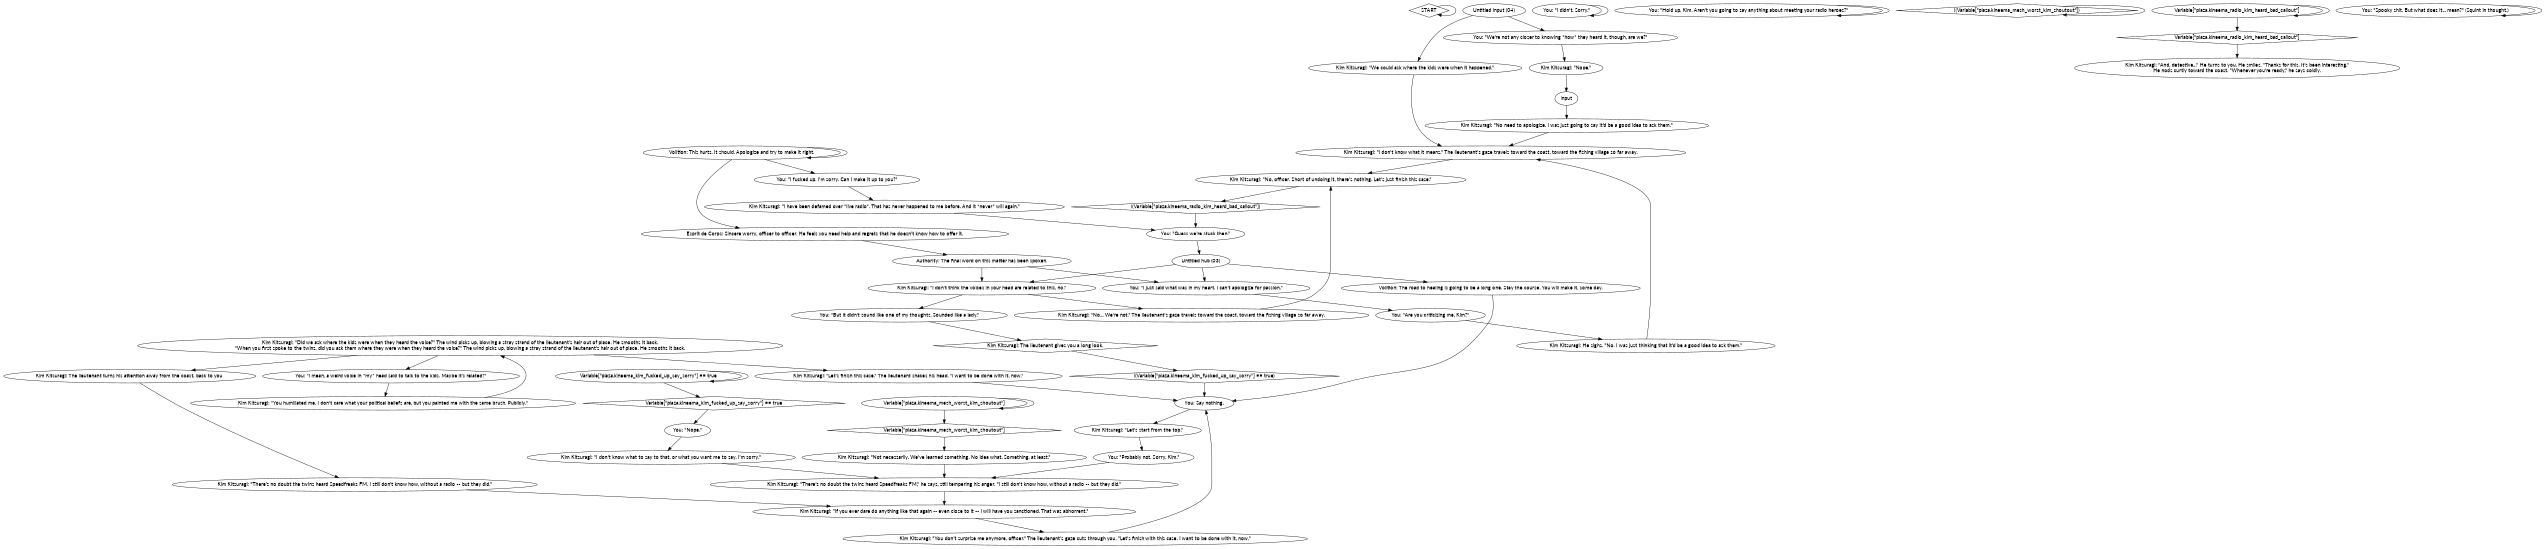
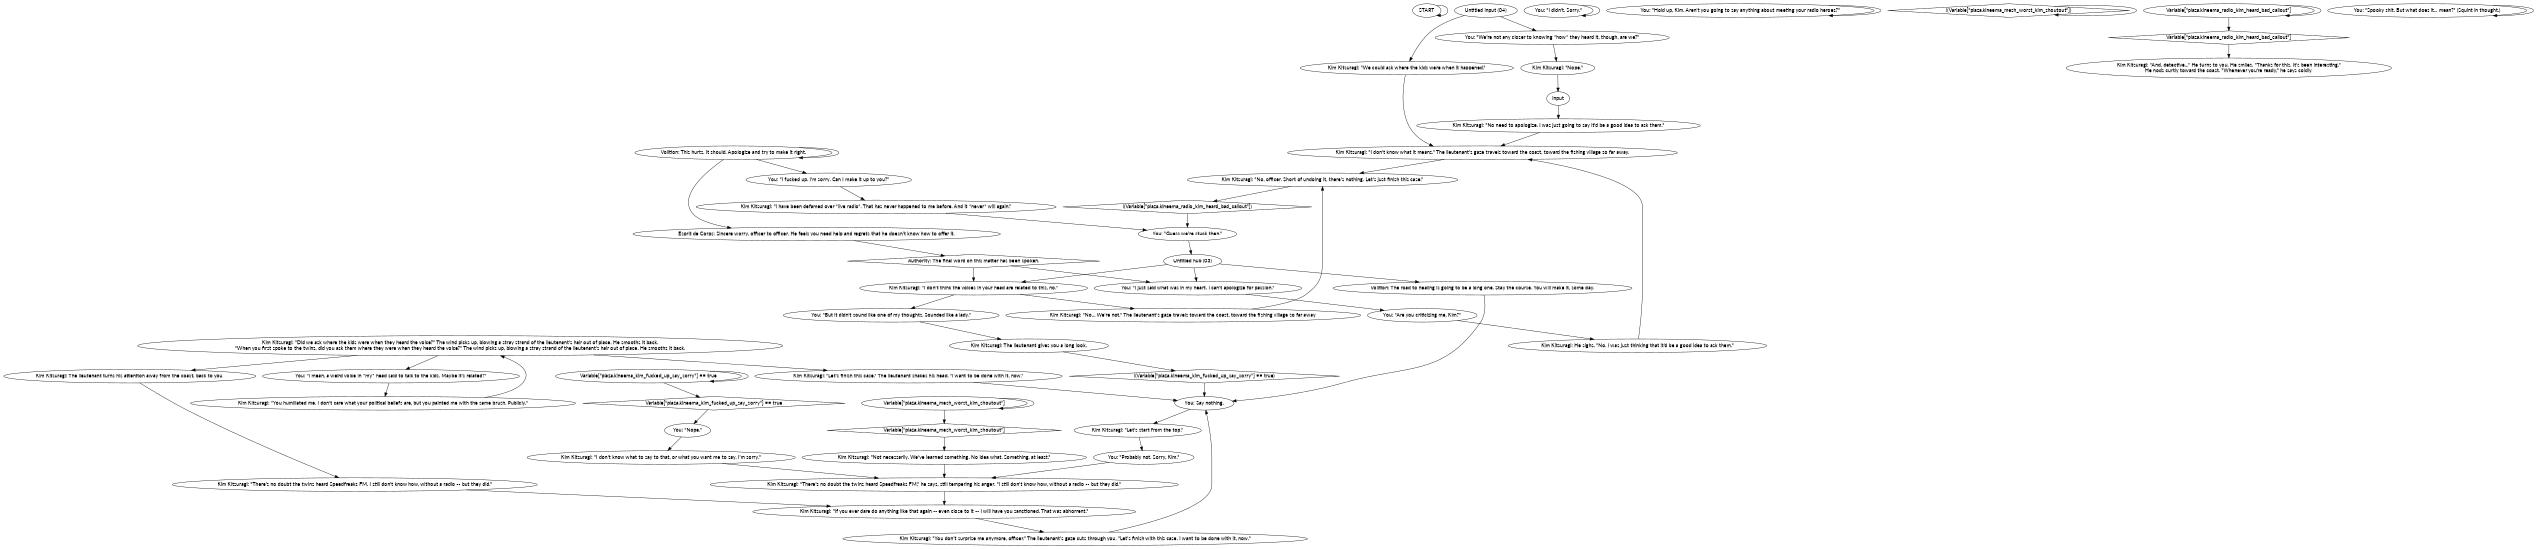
(1429, 11) -> (1427, 11)
(982, 261) -> (974, 261)
(1045, 346) -> (1029, 346)
